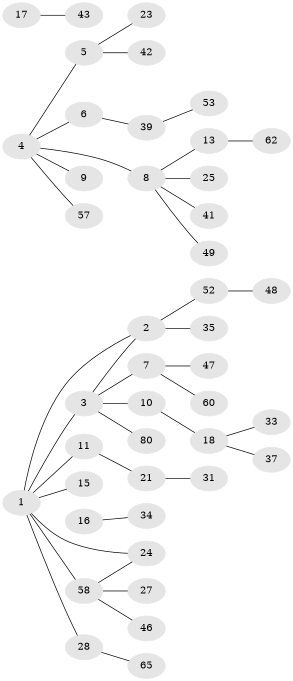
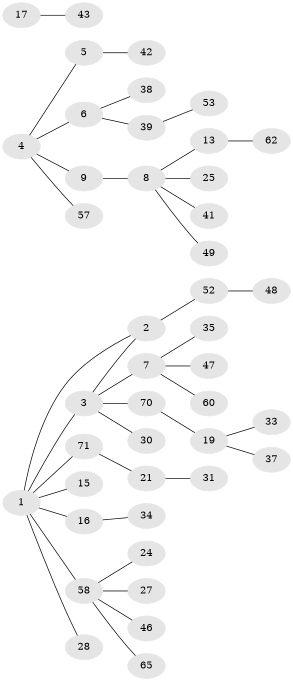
(147, 15) -> none
none -> (147, 90)
(87, 156) -> (115, 178)
(178, 328) -> (178, 347)
(147, 403) -> (147, 403)
(147, 441) -> (147, 441)
(209, 441) -> (209, 441)
(84, 447) -> (84, 447)
(75, 544) -> (53, 512)
(115, 657) -> (113, 630)
